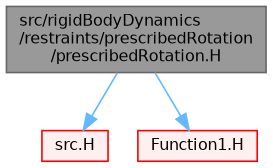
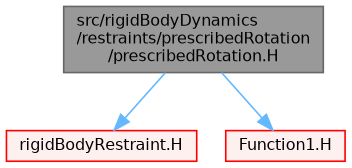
(75, 146) -> (102, 146)
